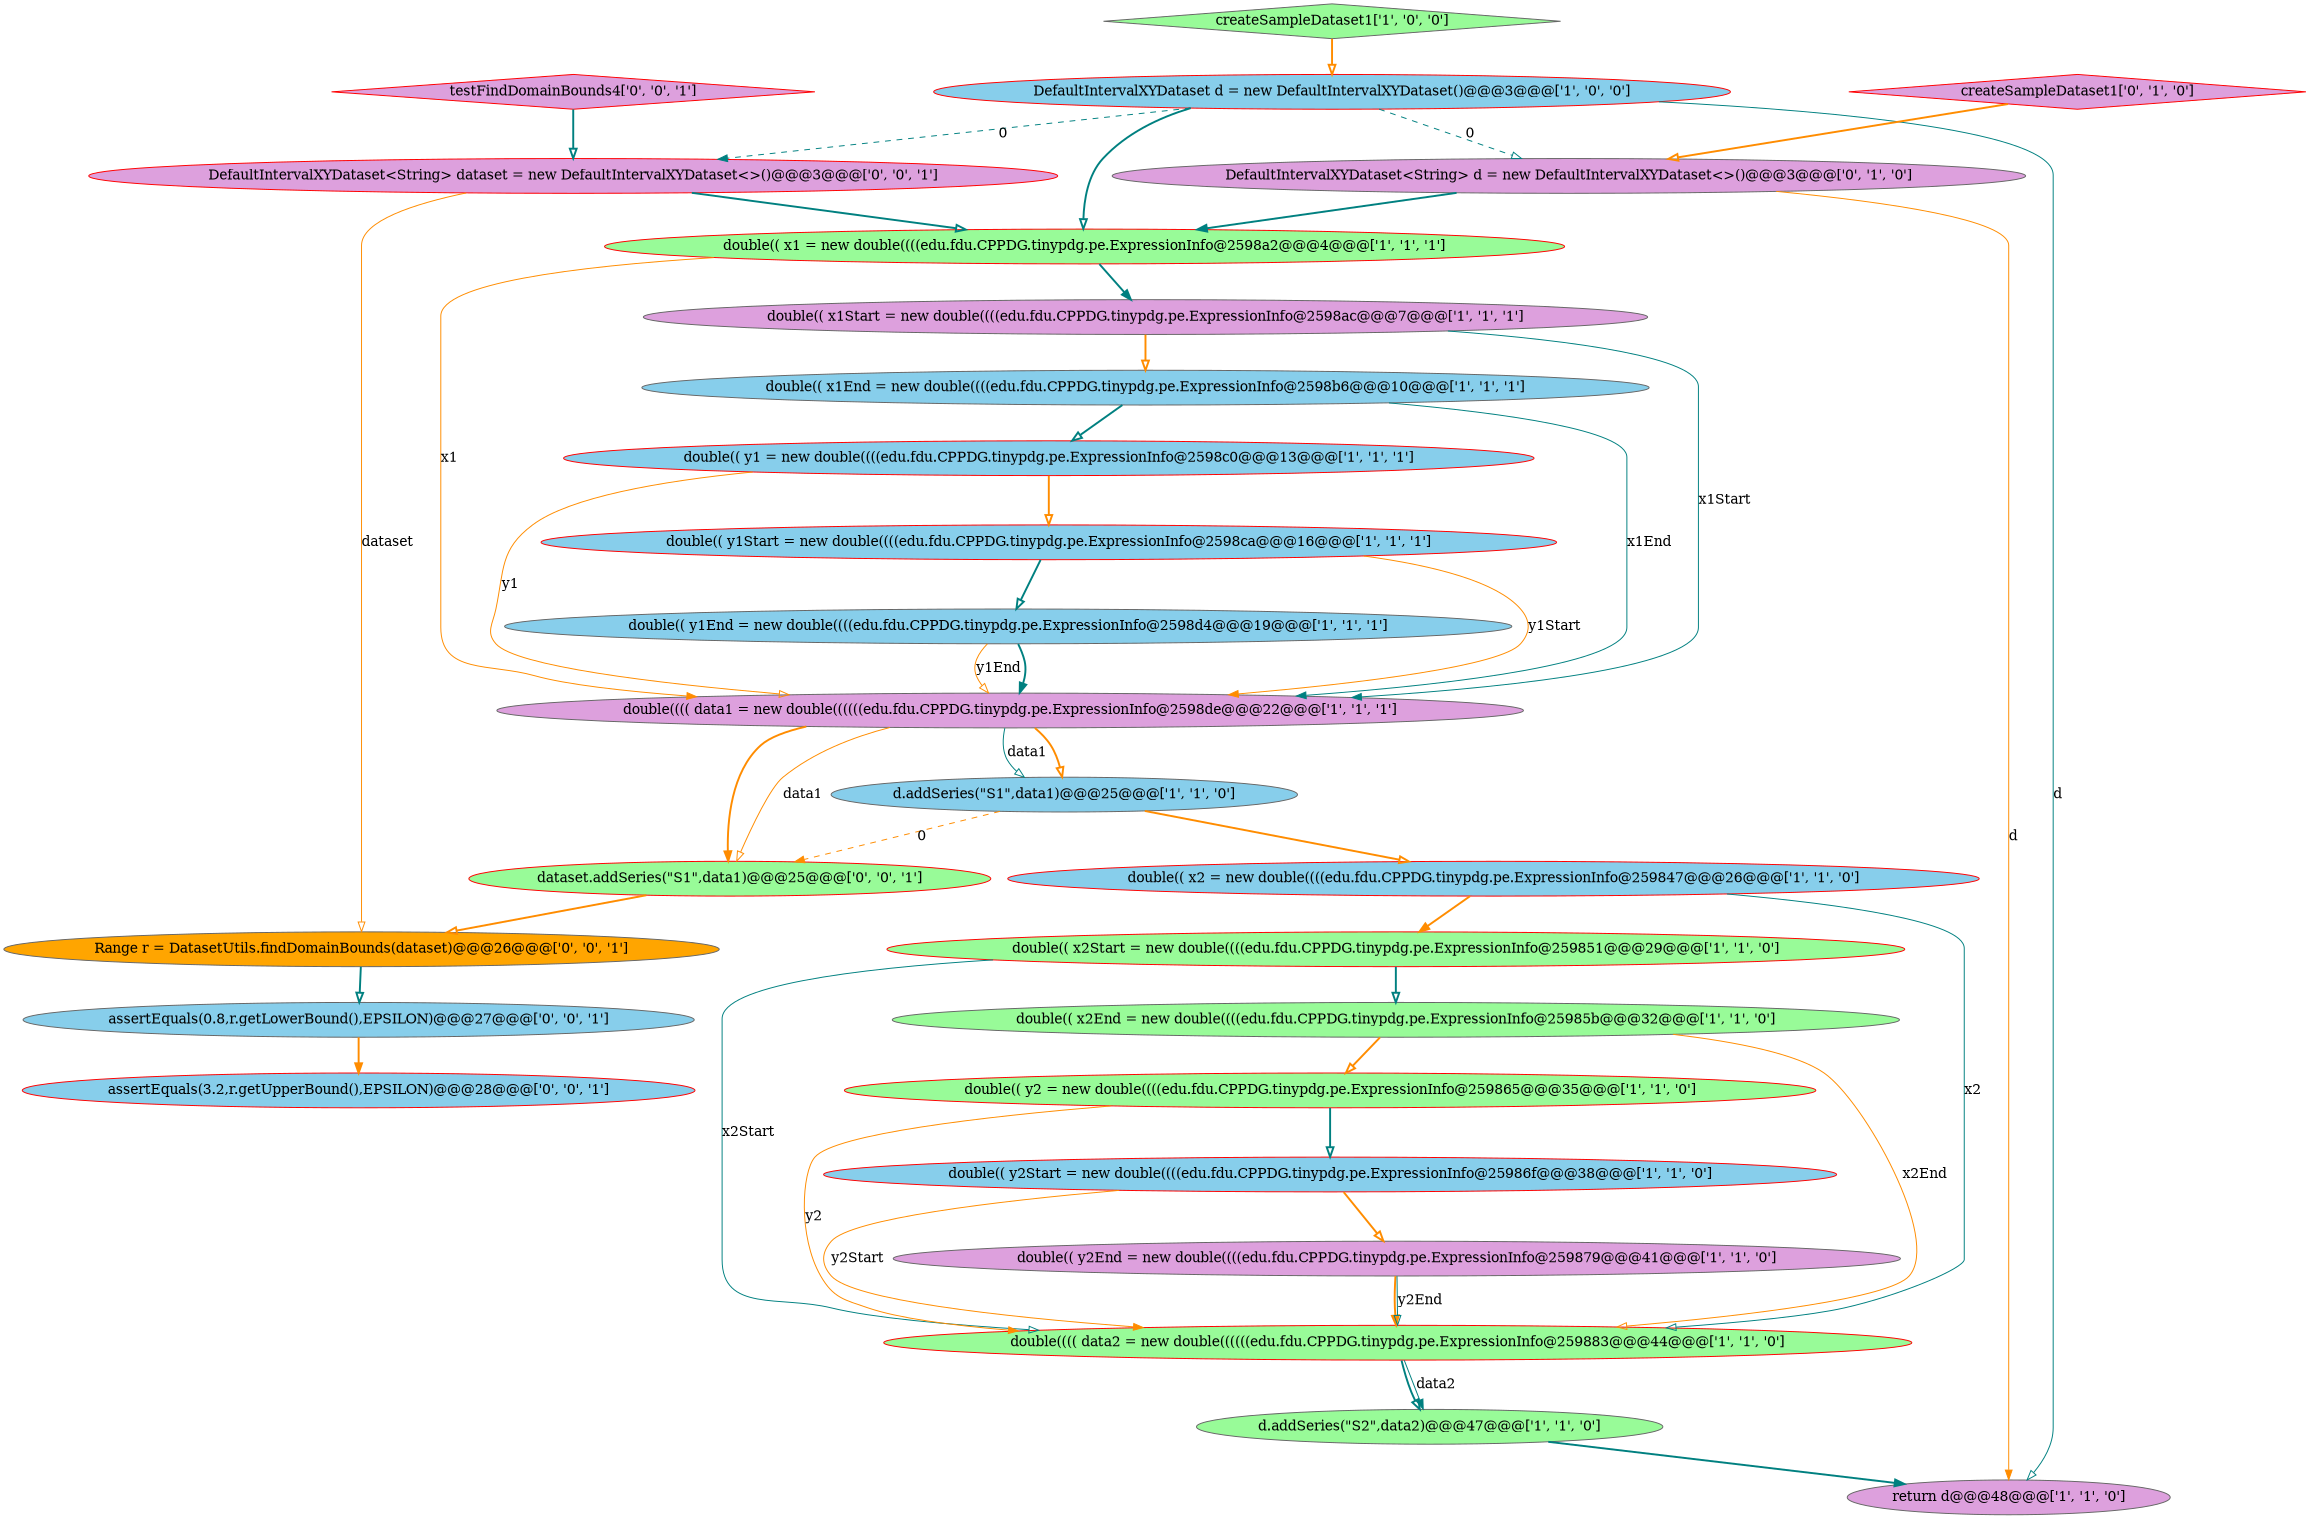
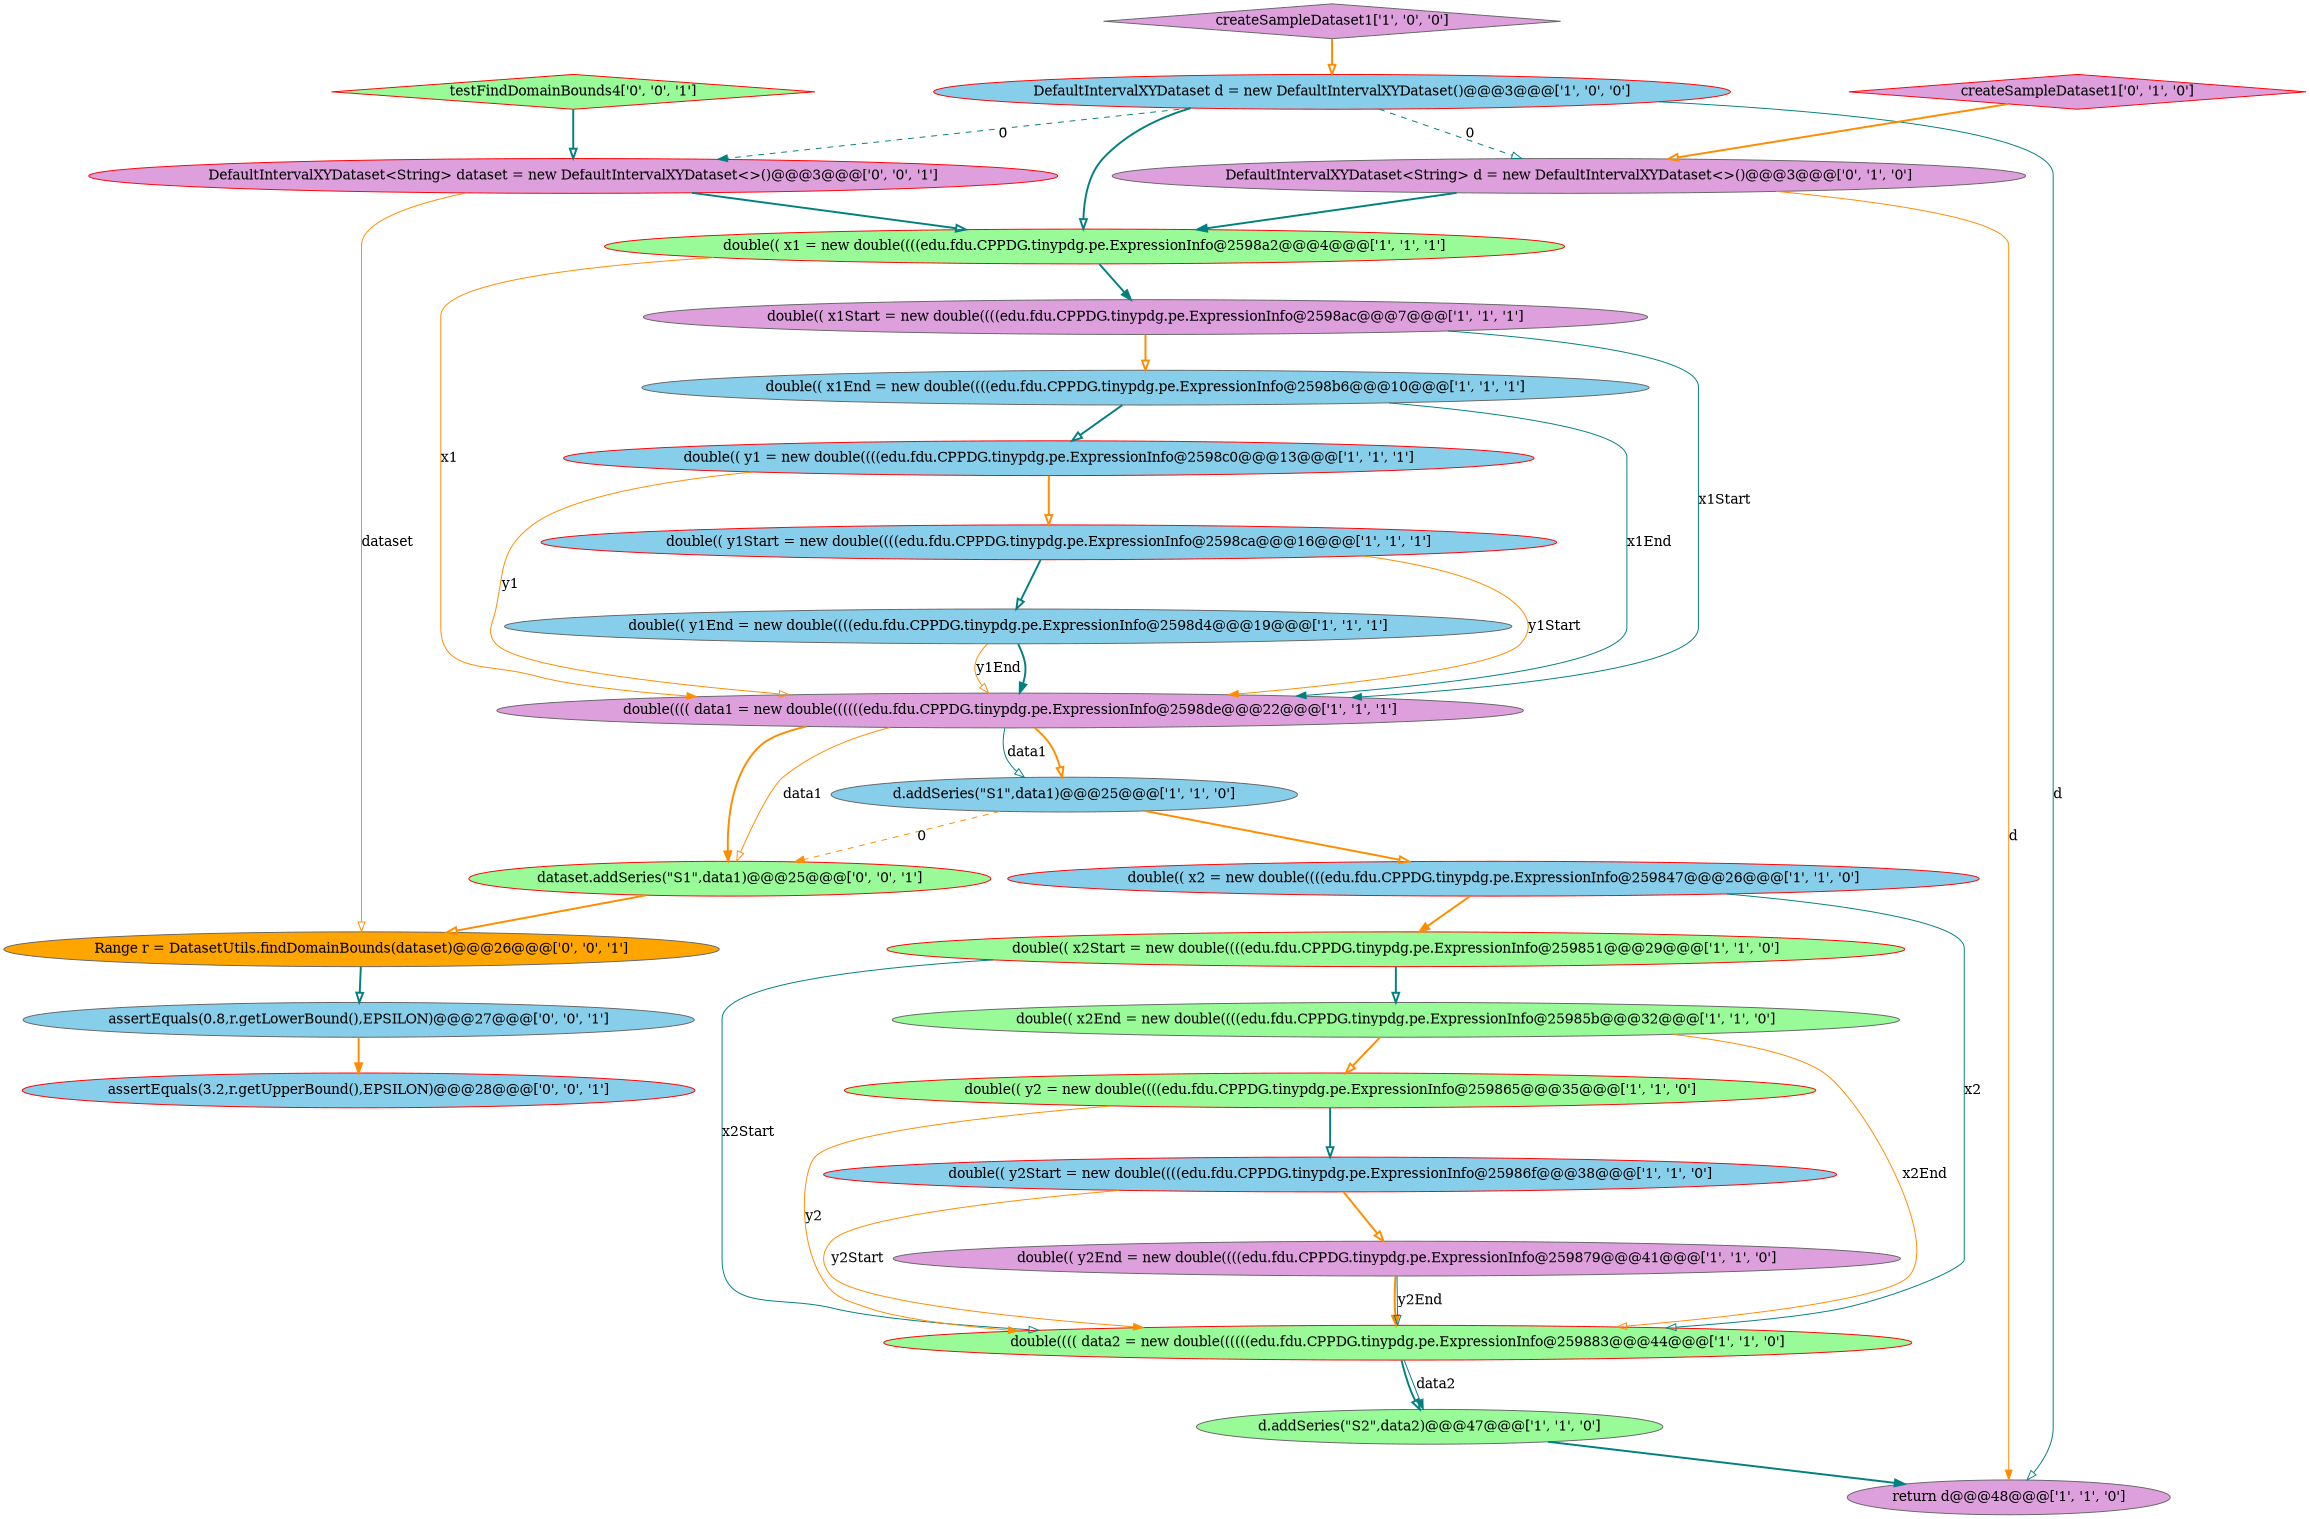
(1332, 21) -> (1332, 21)
(573, 92) -> (573, 92)
